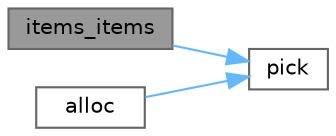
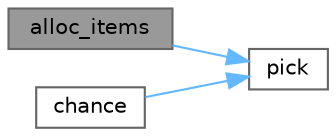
(90, 29) -> (90, 29)
(90, 108) -> (90, 108)
